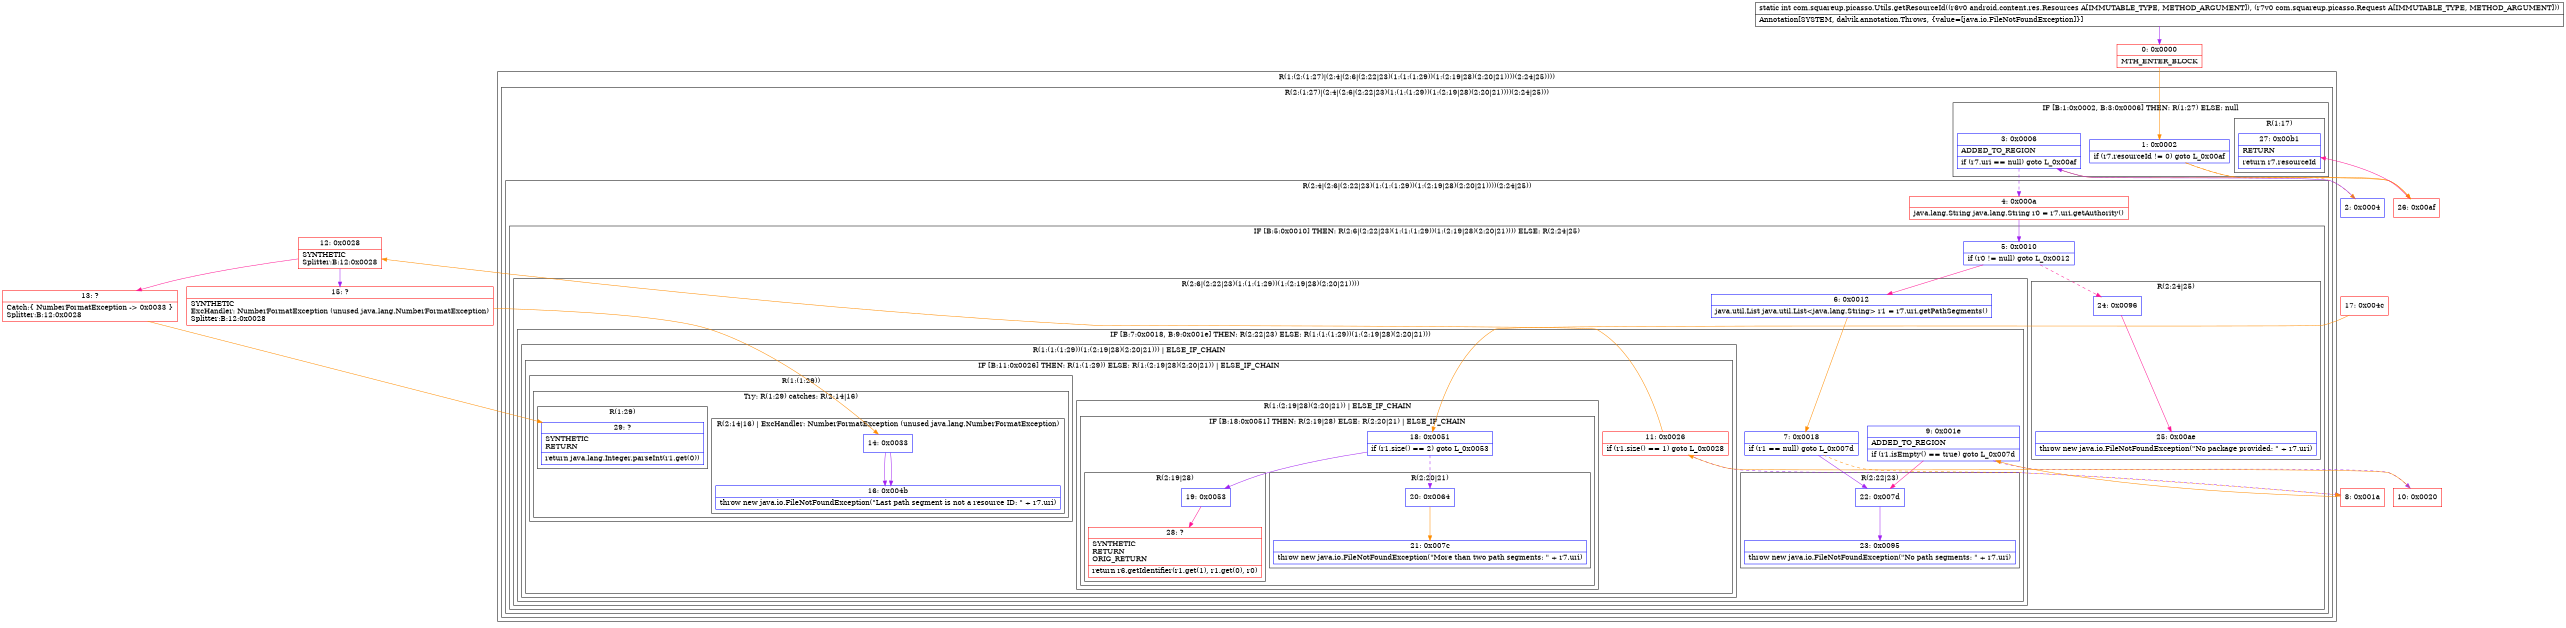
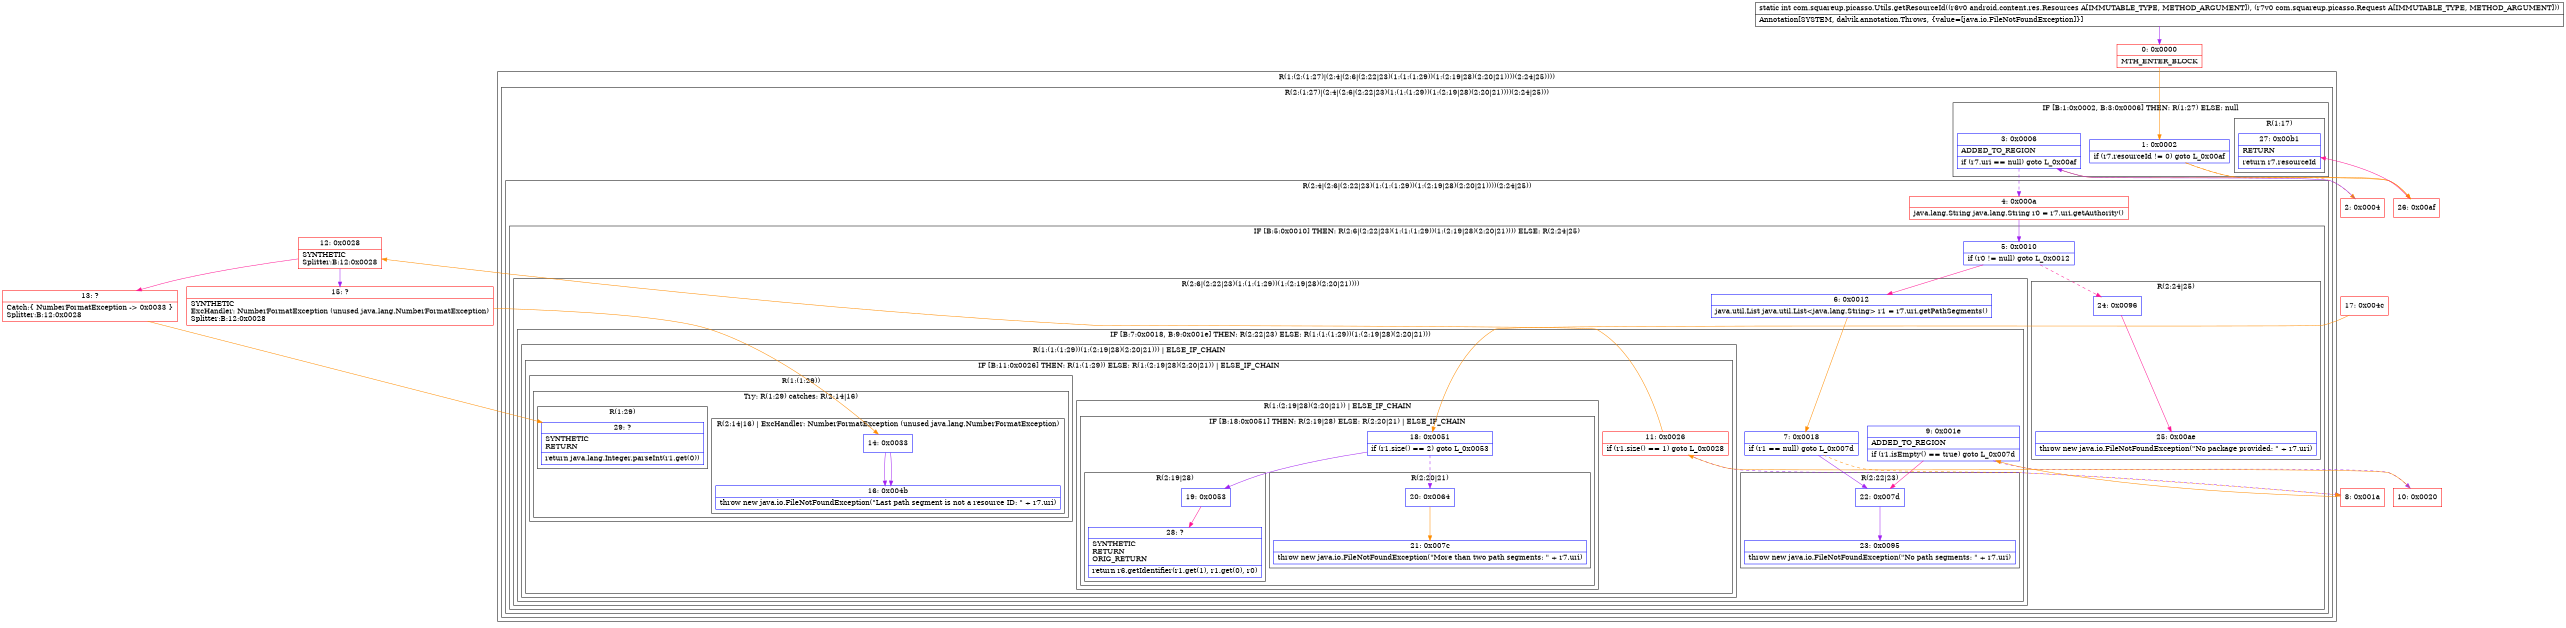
(2362, 208) -> (2362, 208)
(1175, 552) -> (1175, 552)
